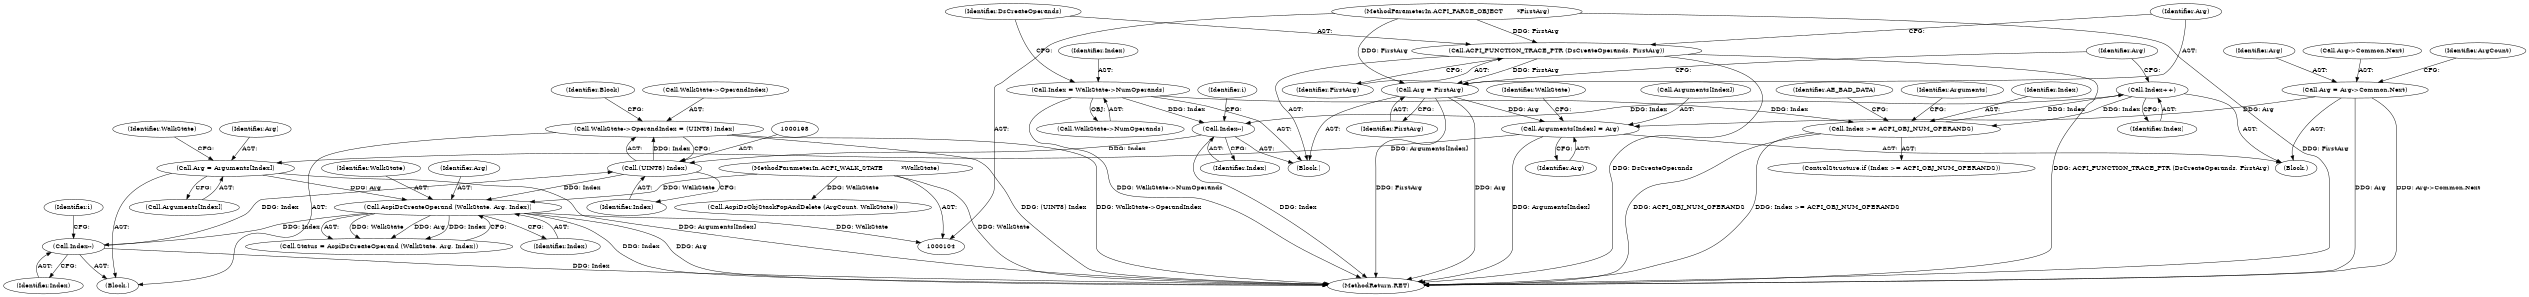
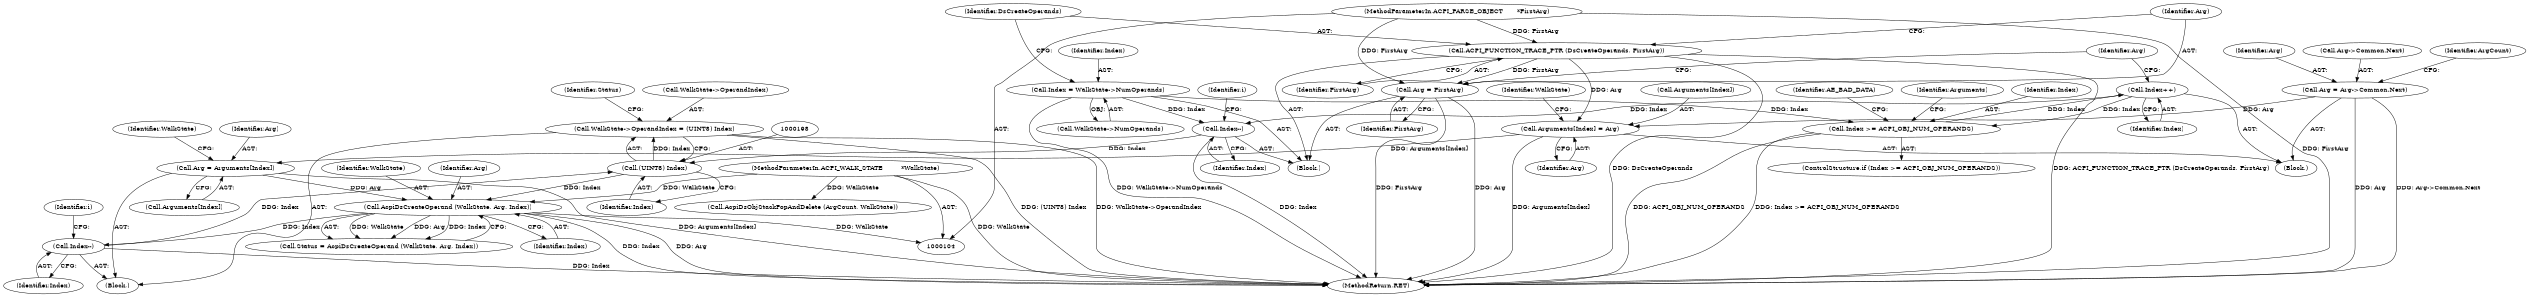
(593, 90) -> (593, 90)
(1497, 109) -> (1591, 85)
